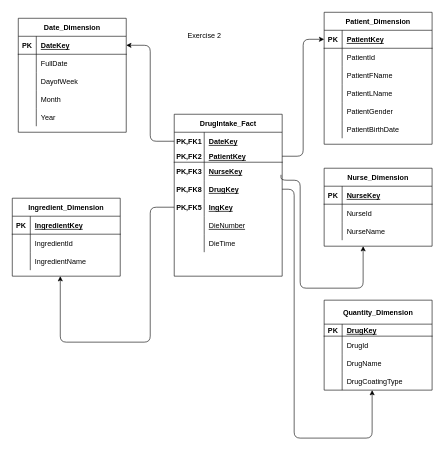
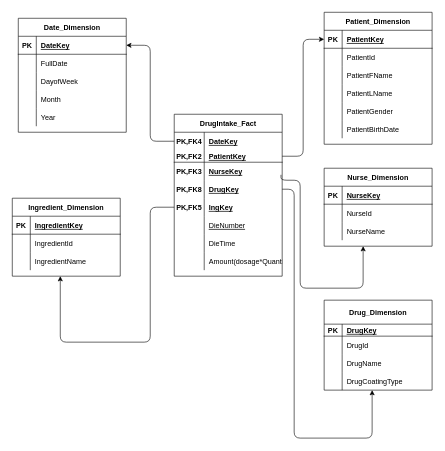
(204, 36) -> none
(189, 142) -> (189, 142)
none -> (243, 261)
(378, 313) -> (378, 313)
